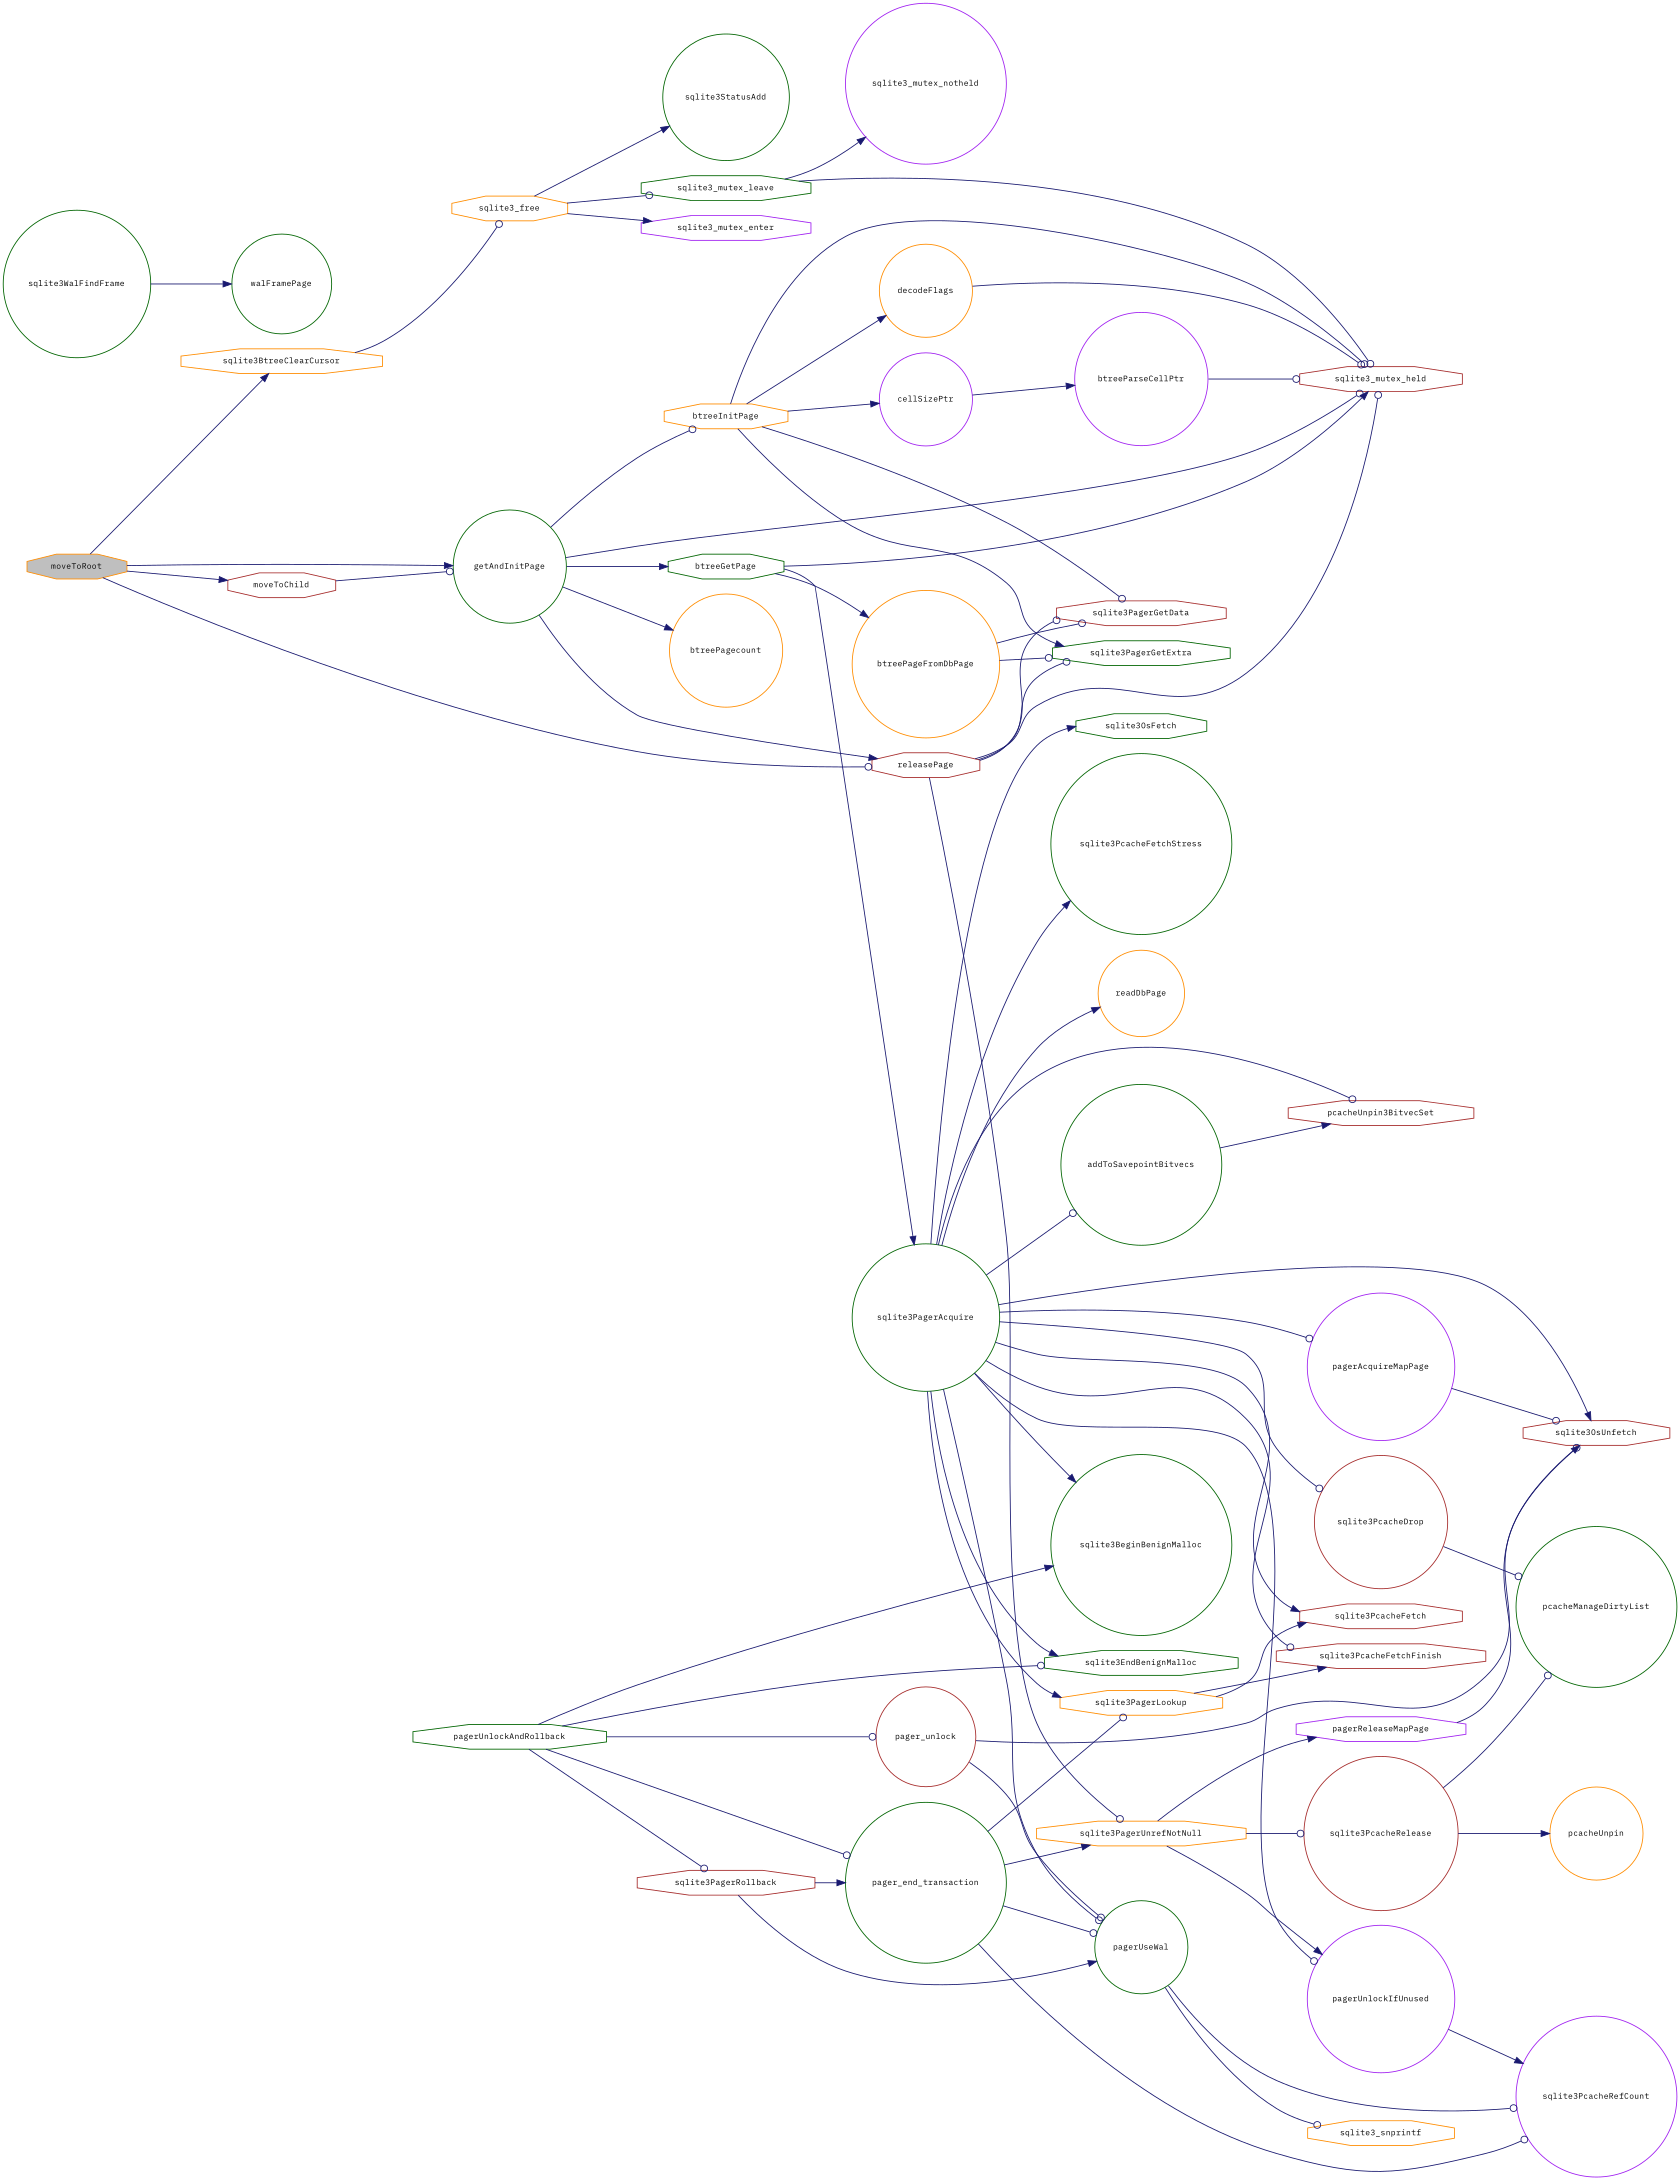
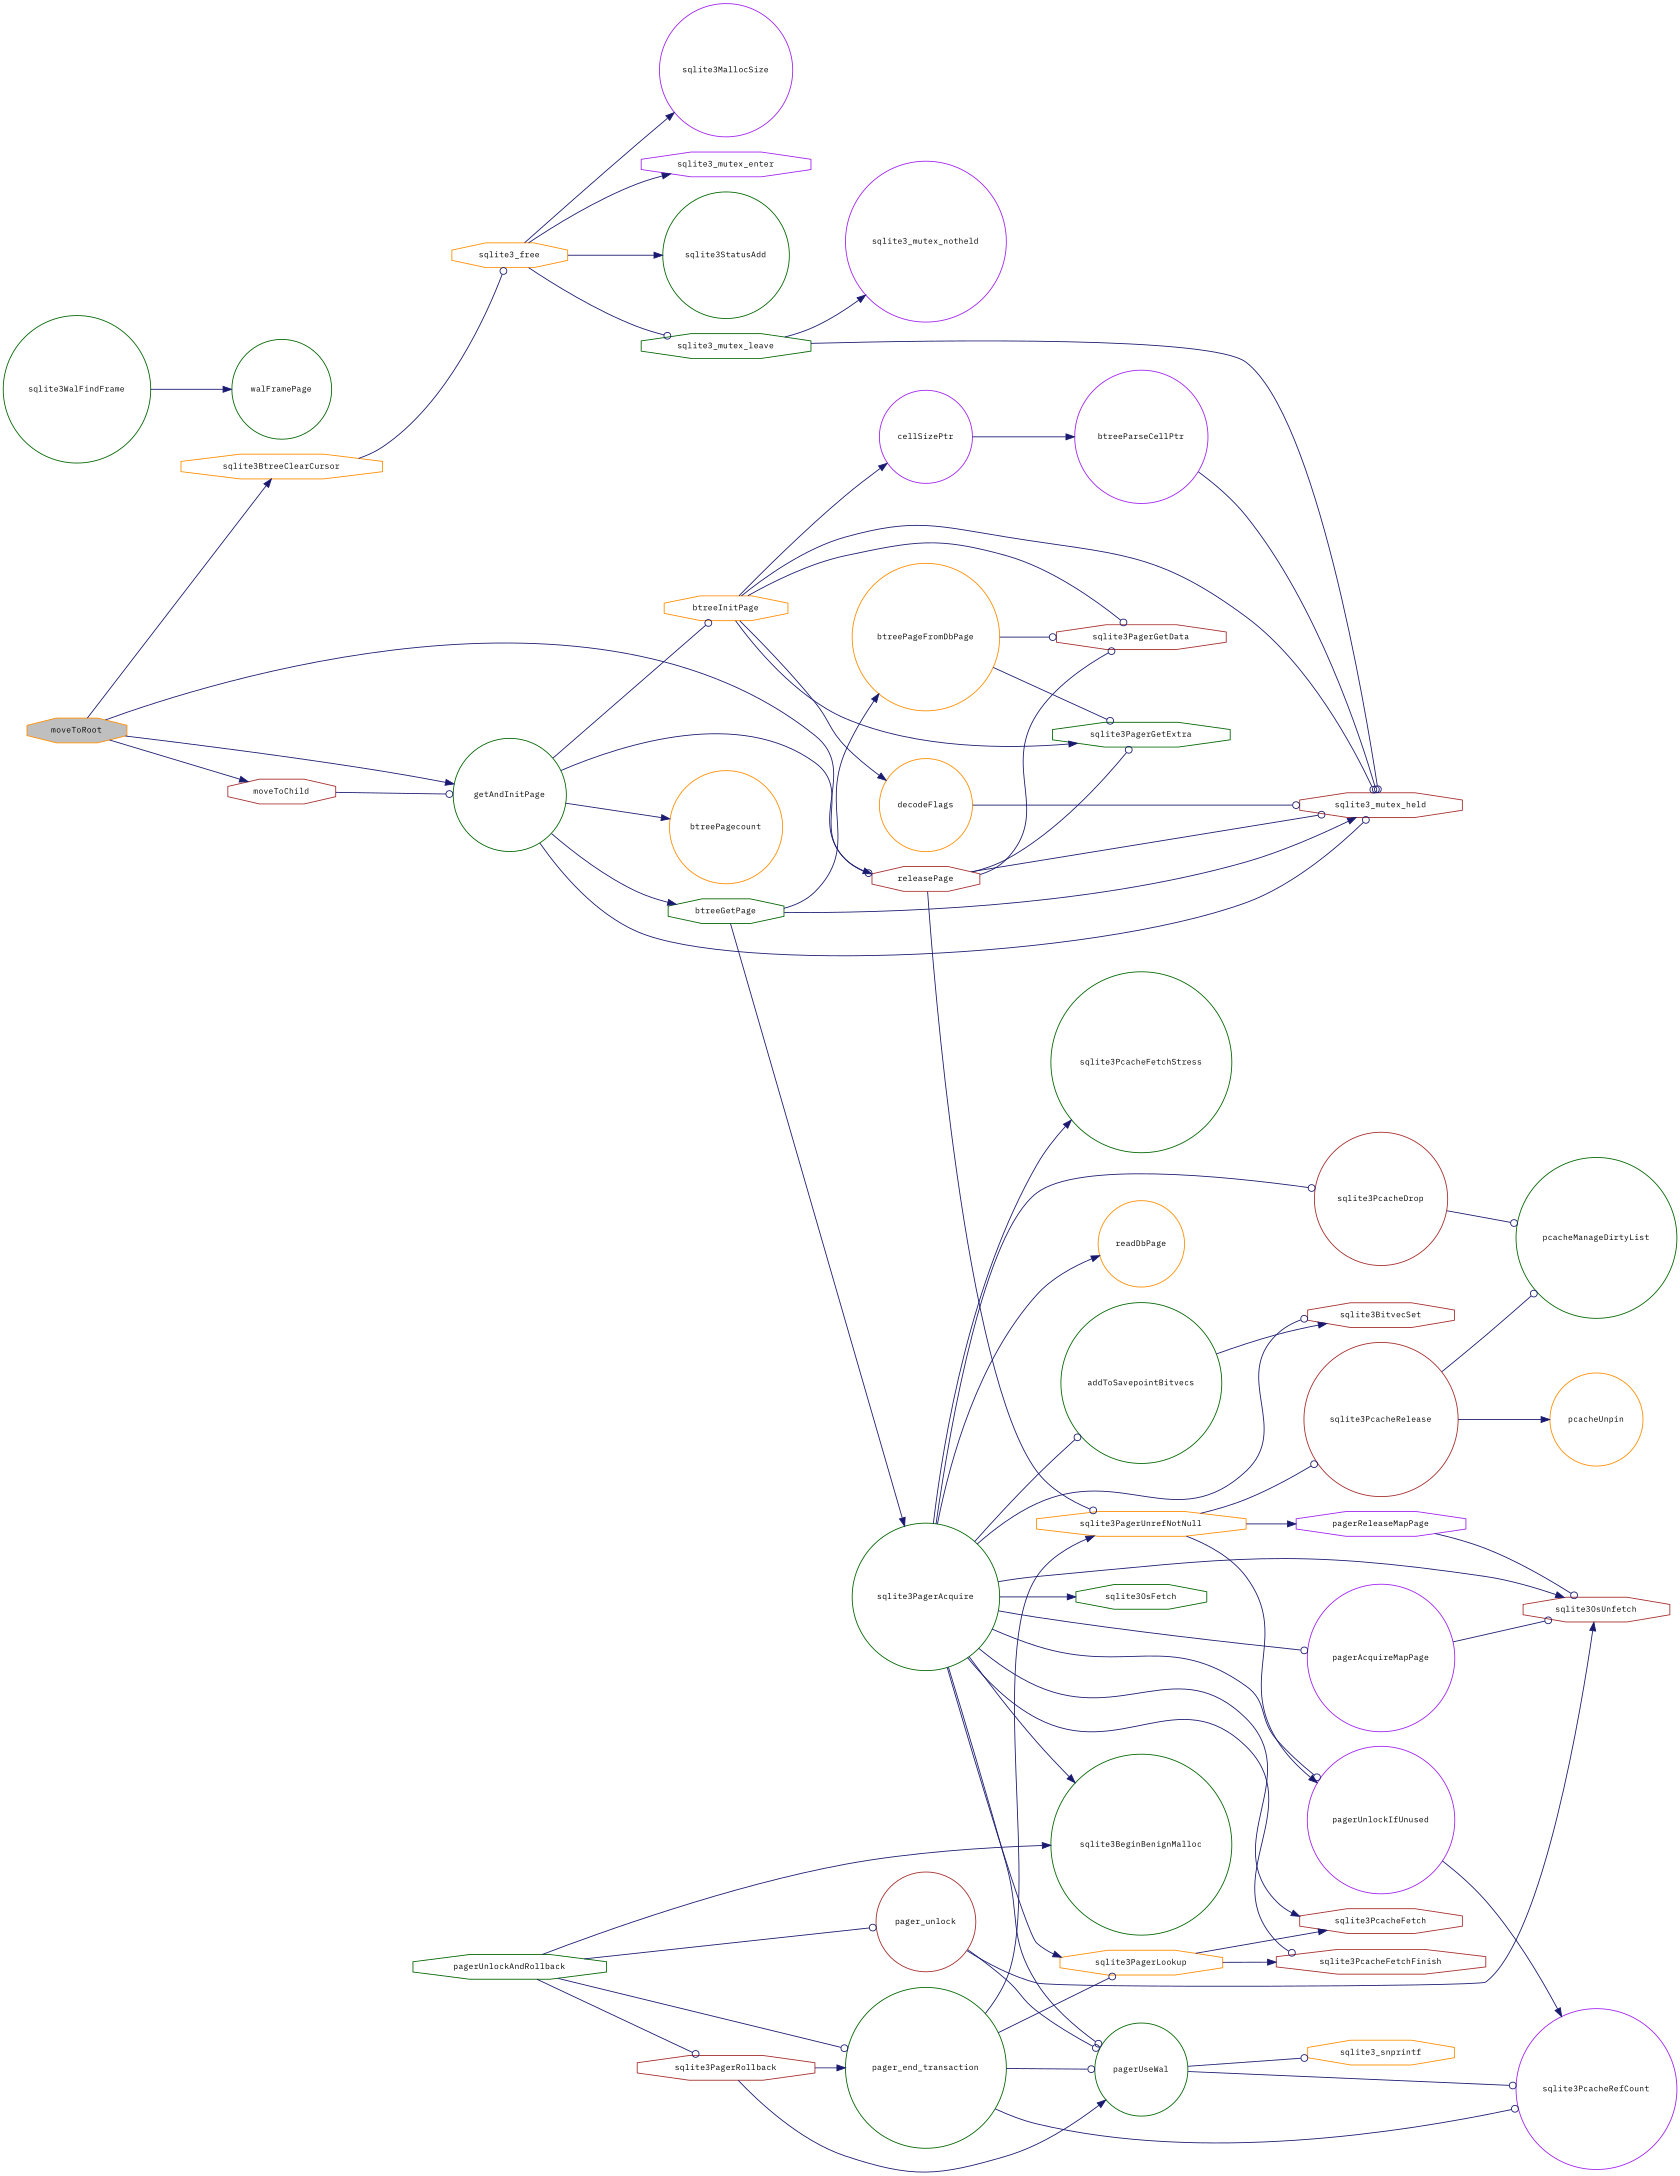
none -> (726, 70)
(1381, 1113) -> (1381, 1315)
(1141, 1663) -> none
